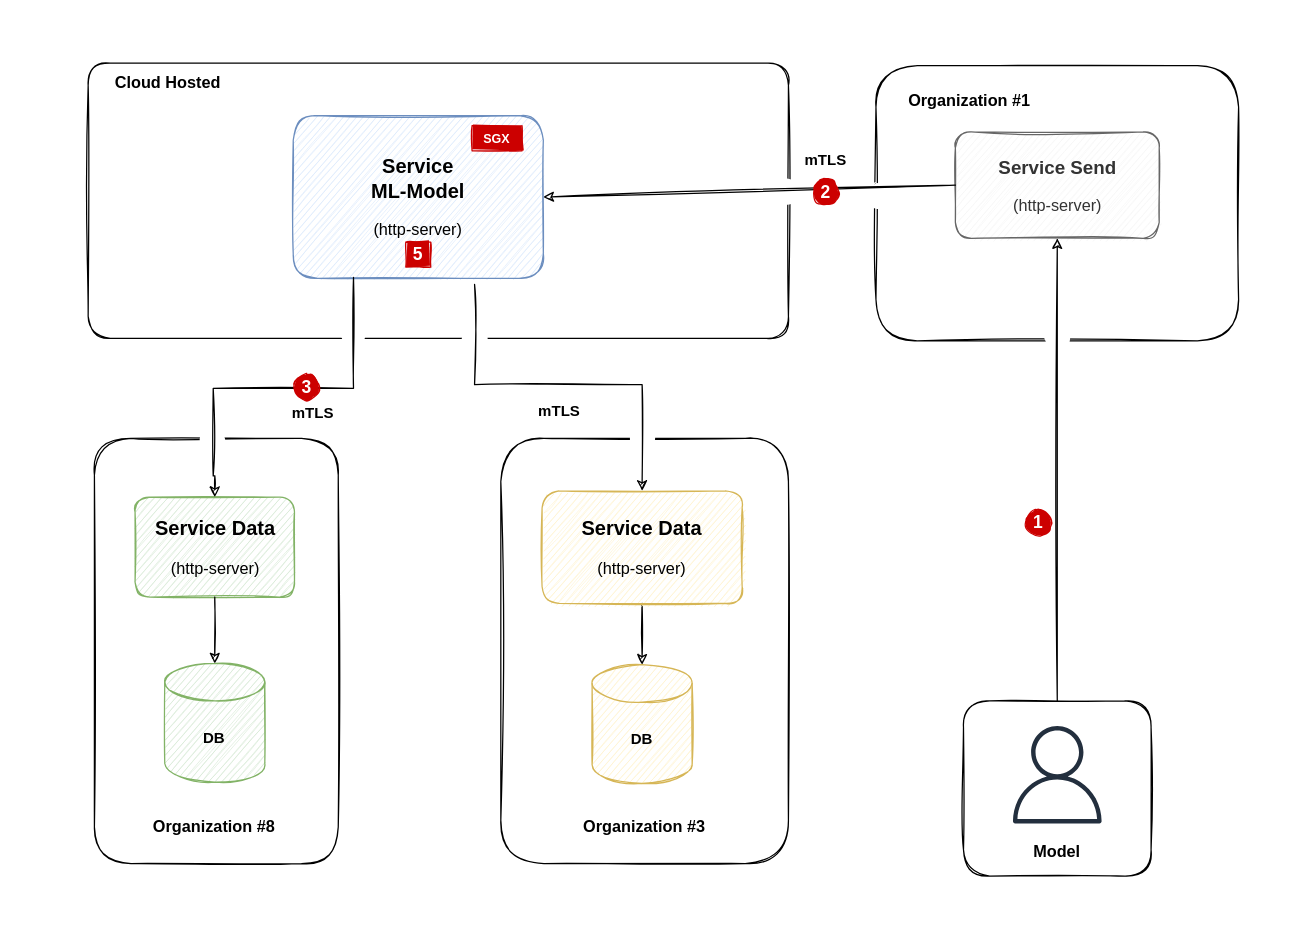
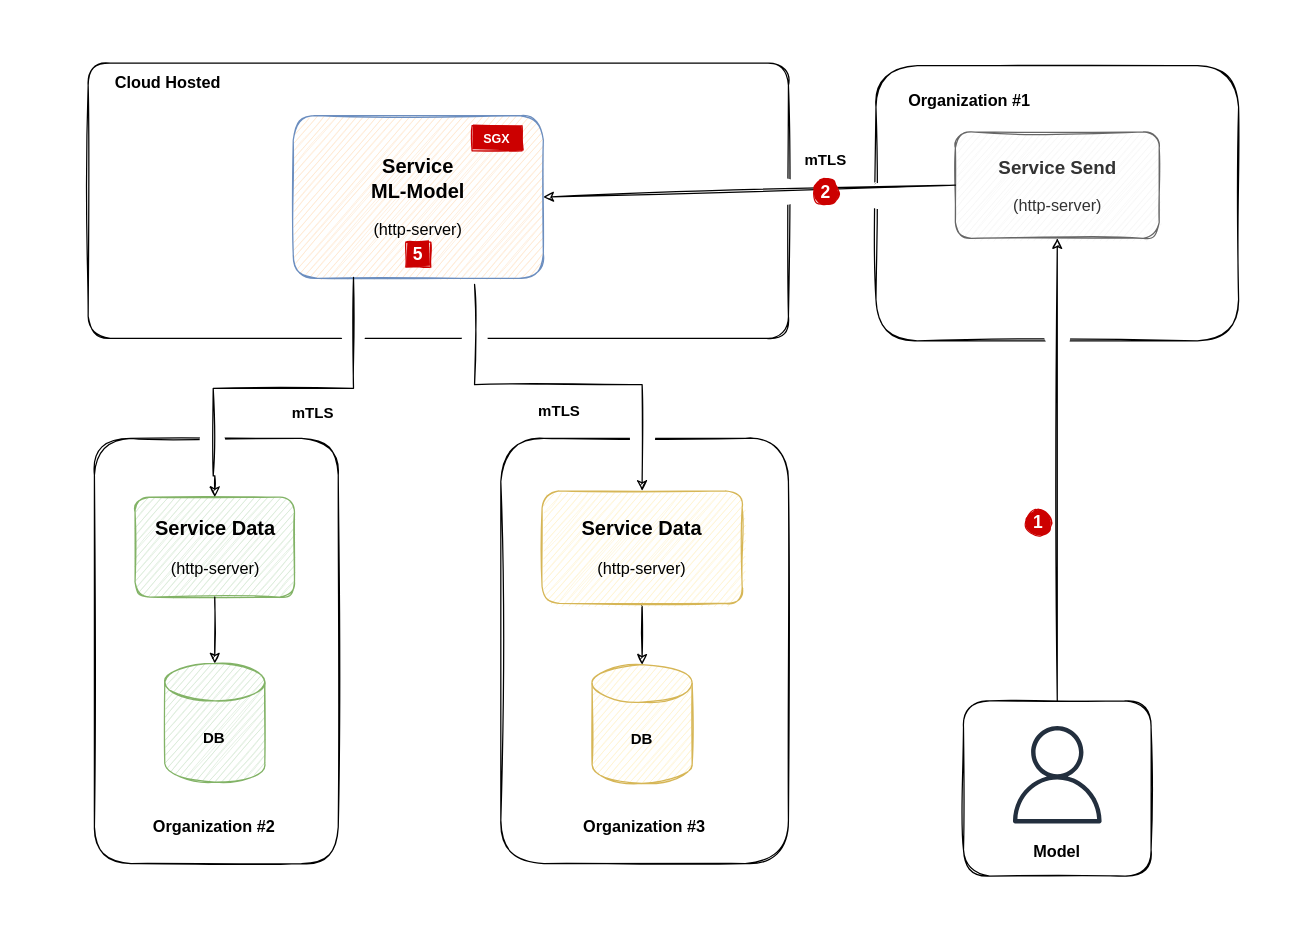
(418, 197) -> (418, 197)
(307, 387) -> none
(214, 826) -> (214, 826)
